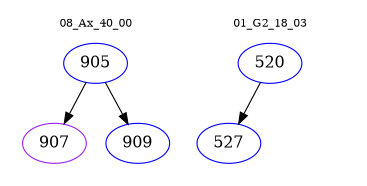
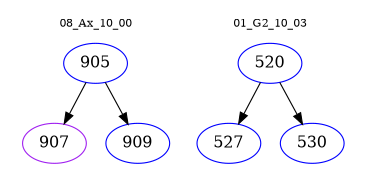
(96, 24) -> (96, 24)
(271, 24) -> (271, 24)
none -> (312, 143)
